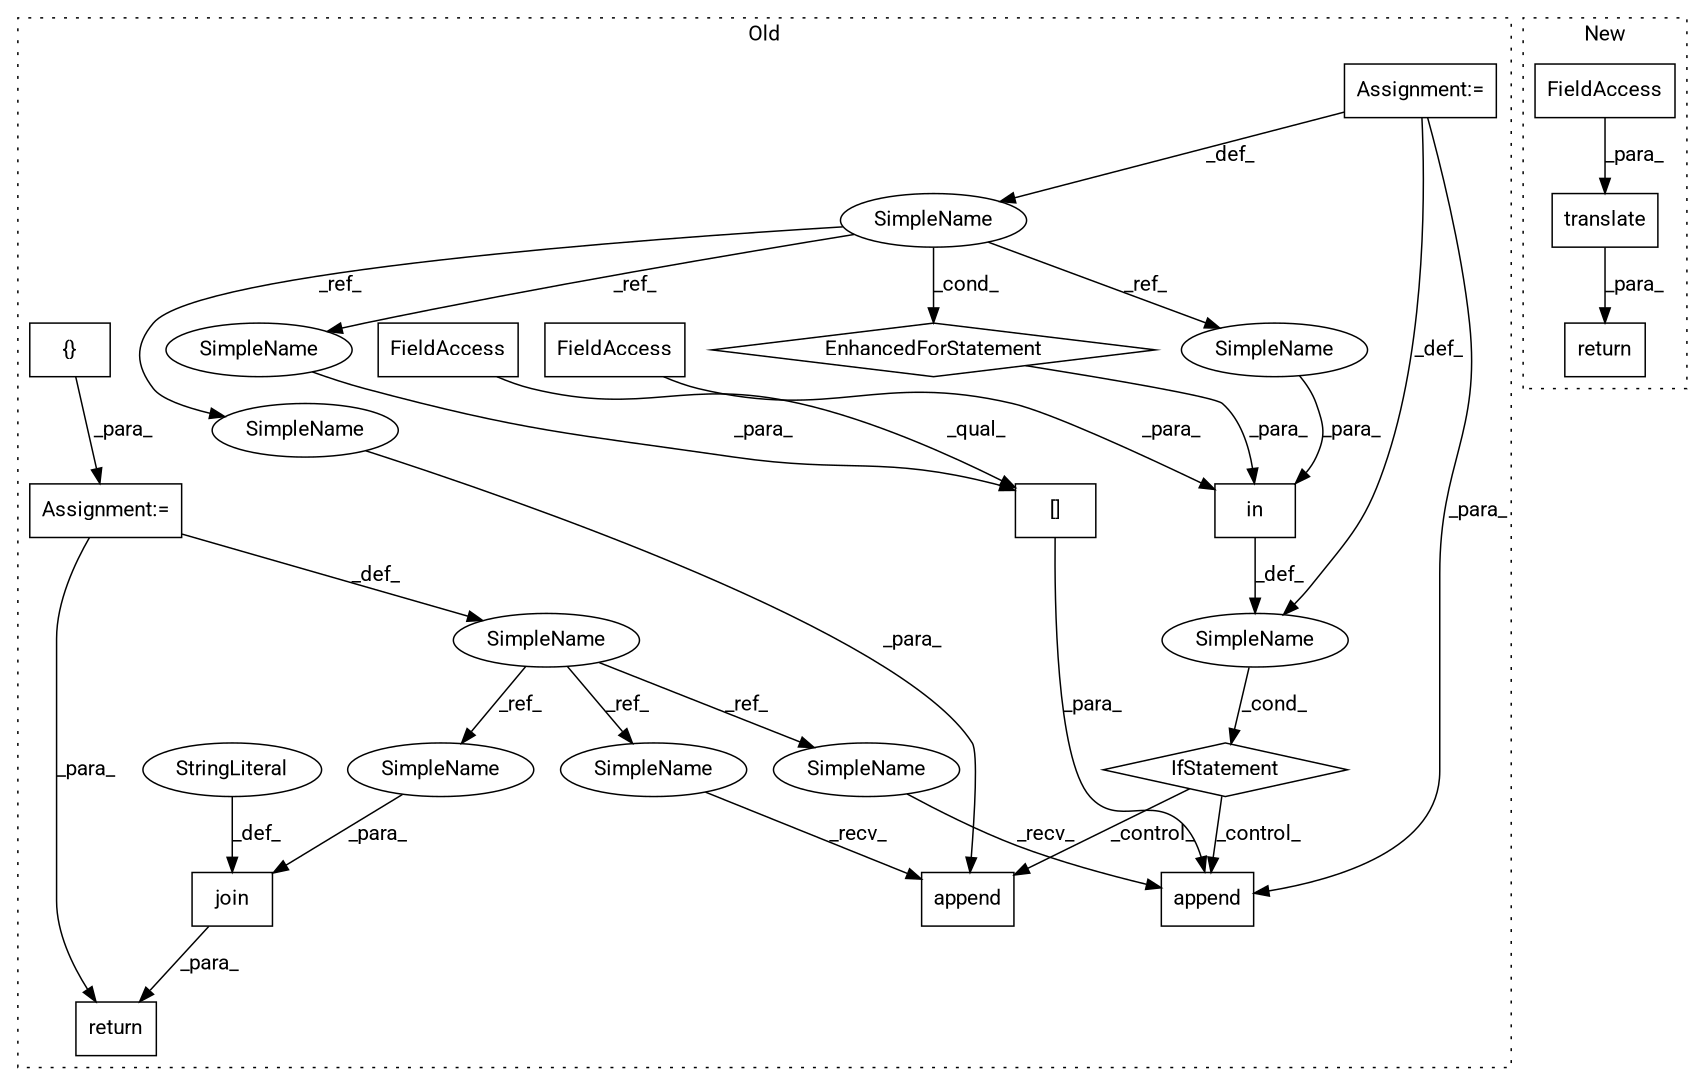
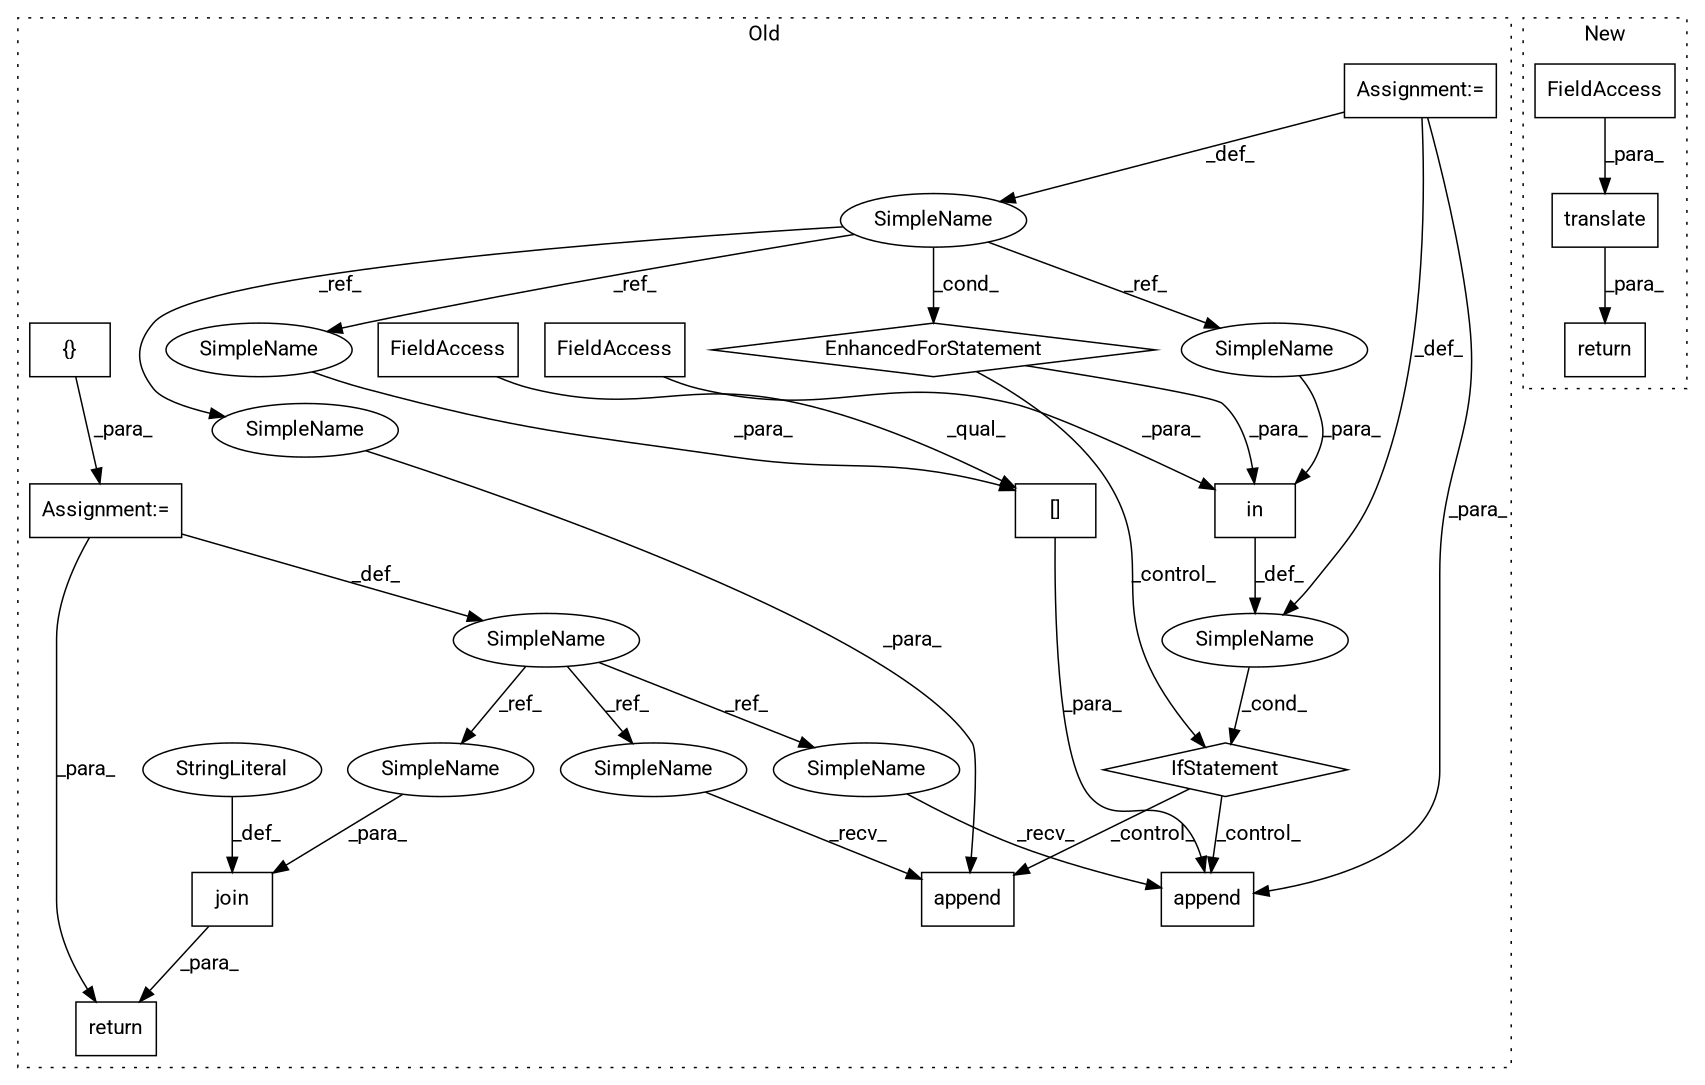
none -> (1128, 528)
